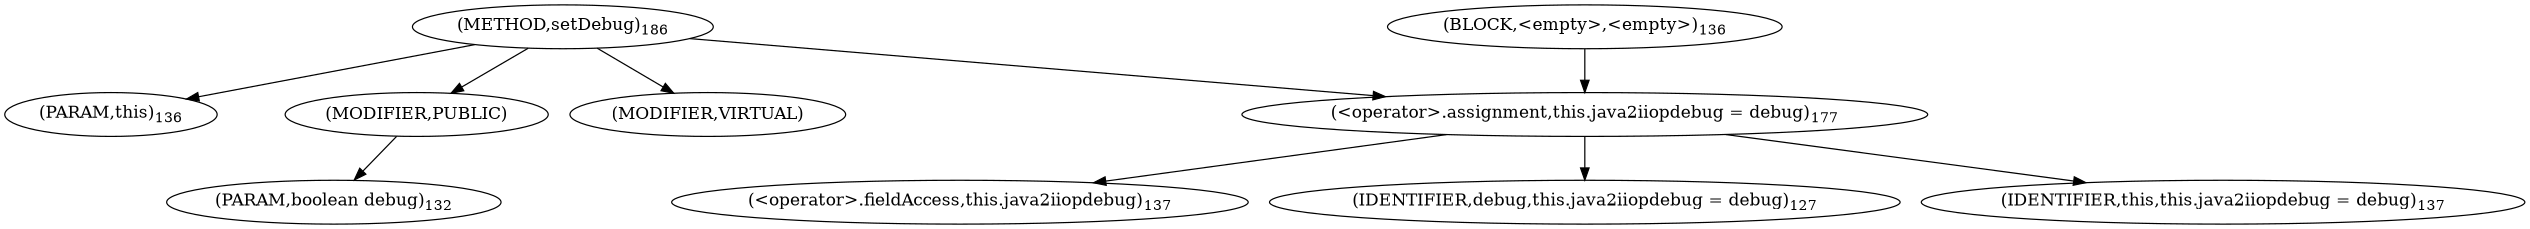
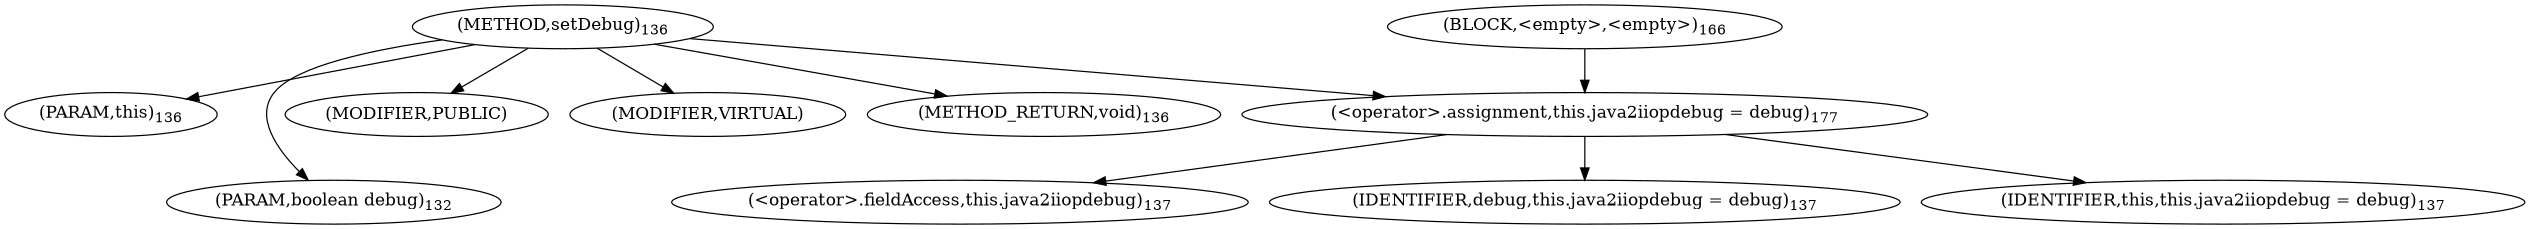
(655, 25) -> (655, 25)
(1713, 25) -> (1713, 25)
none -> (1044, 114)
(380, 154) -> (324, 65)
(1803, 200) -> (1803, 200)
